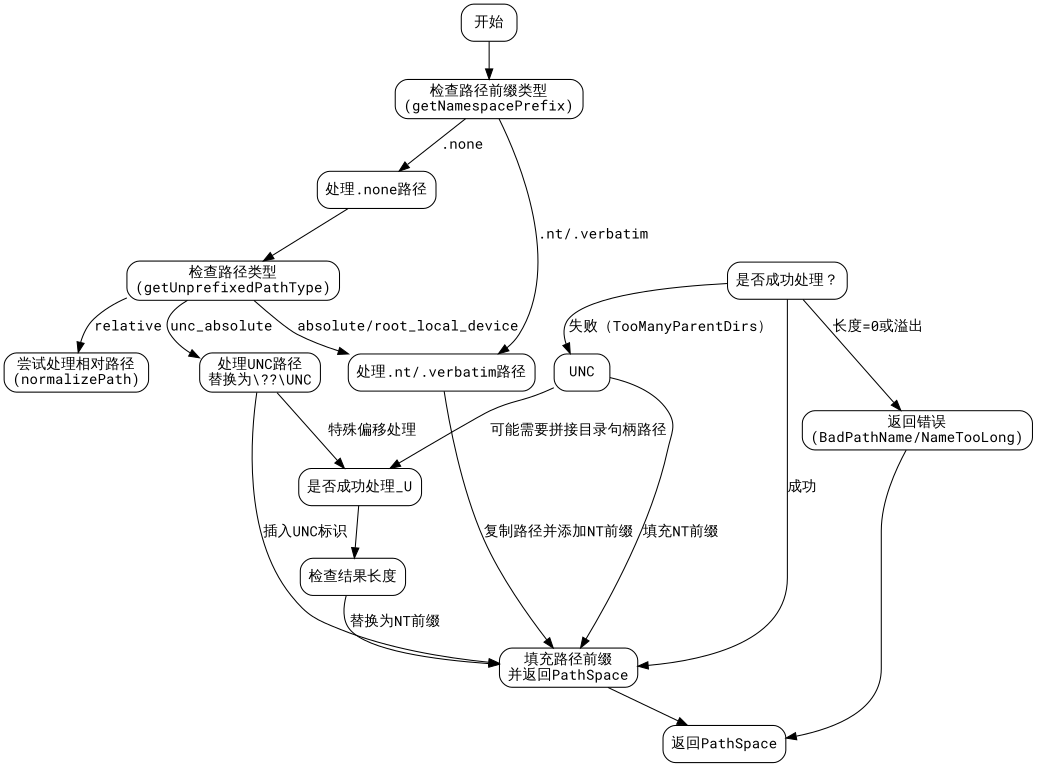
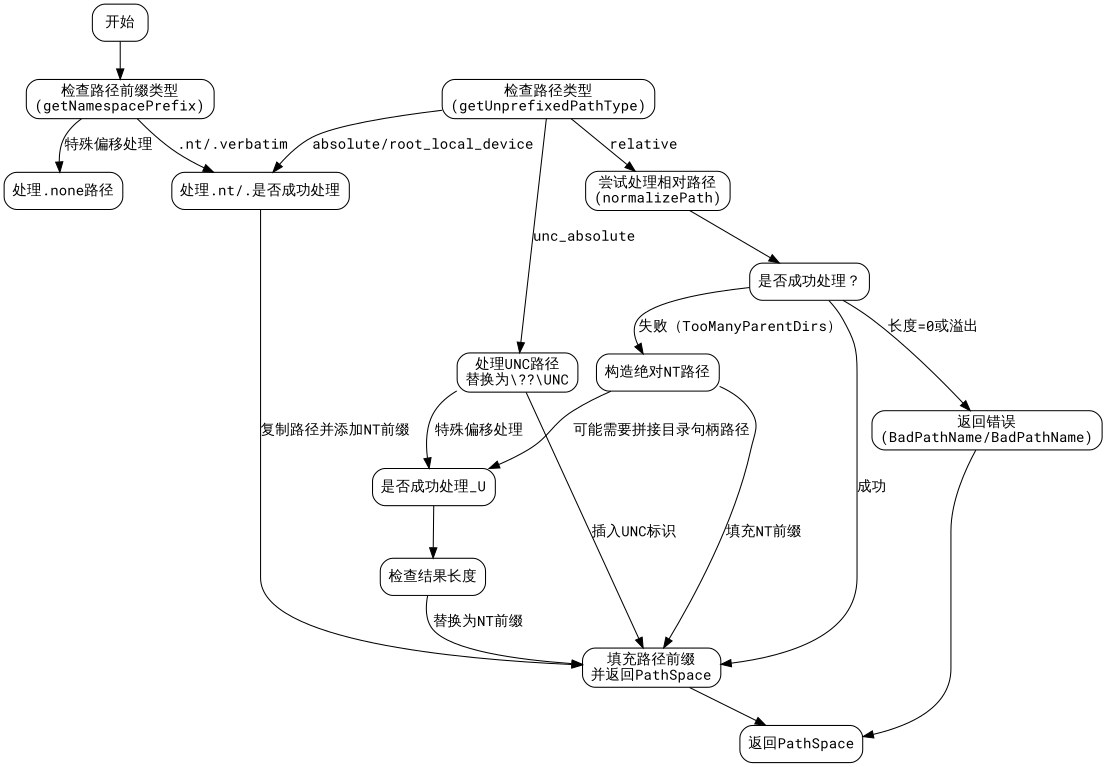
(462, 145) -> (109, 145)
(310, 232) -> none
none -> (730, 234)
(442, 373) -> (261, 191)
(582, 373) -> (658, 373)
(917, 430) -> (987, 430)
